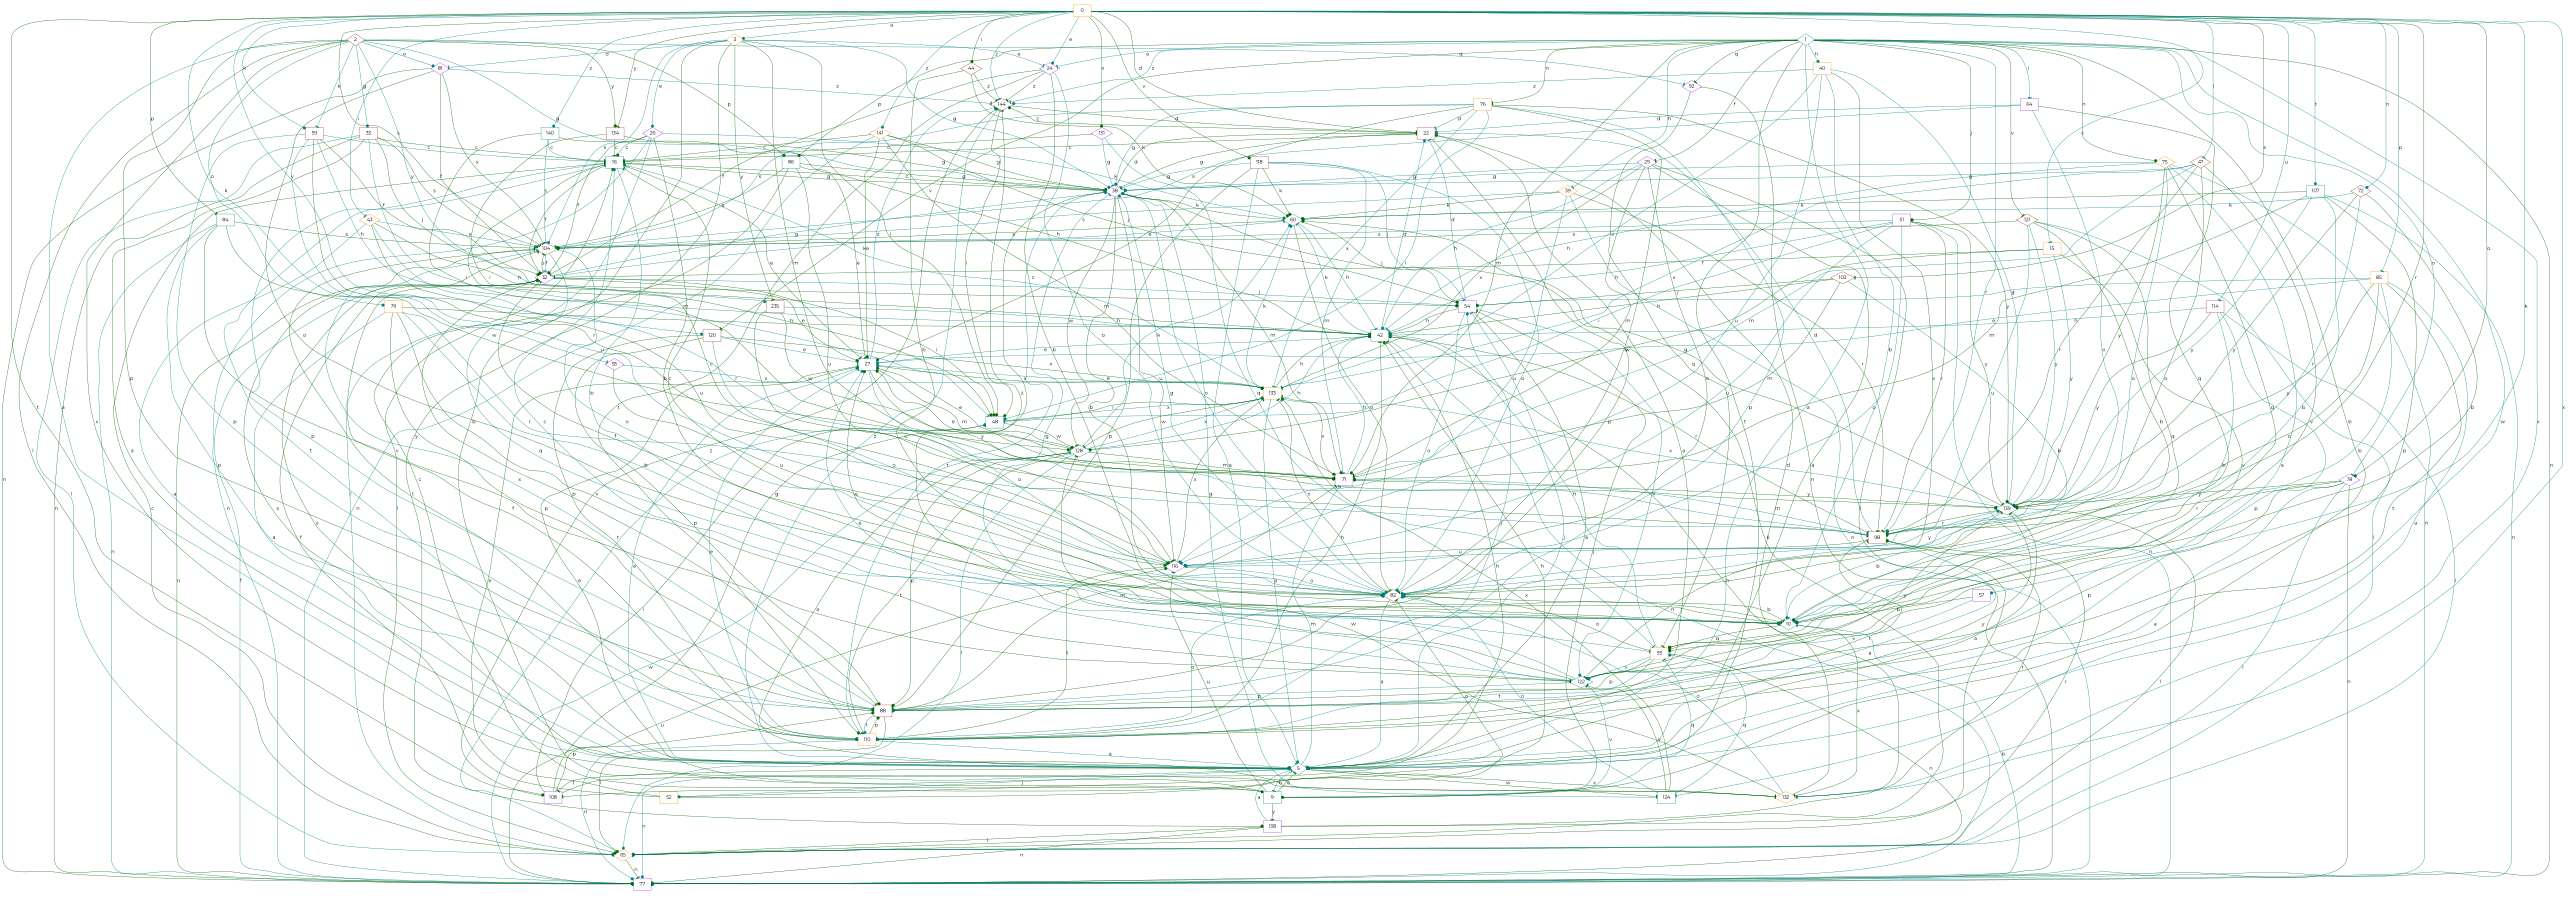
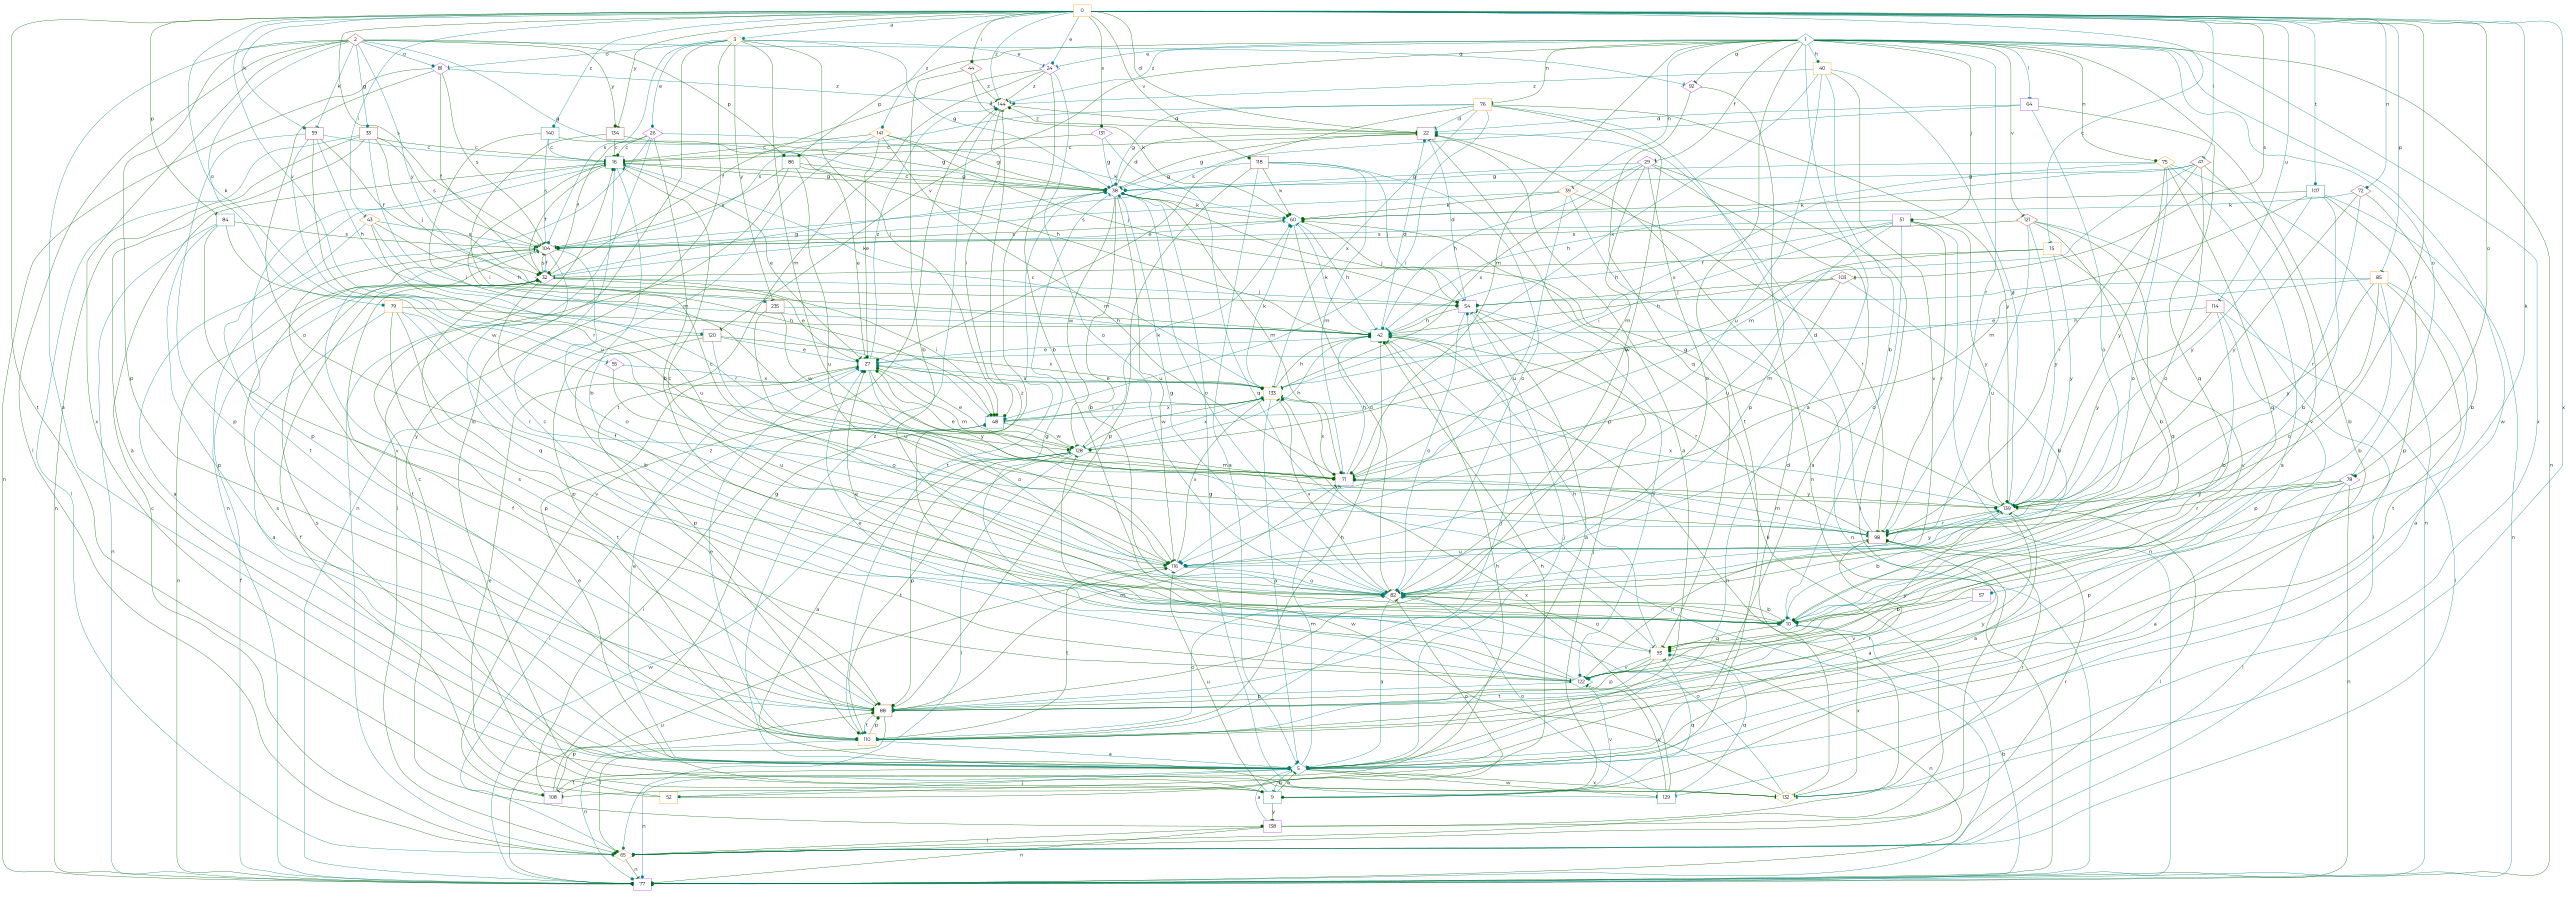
(1666, 798) -> (1666, 798)
